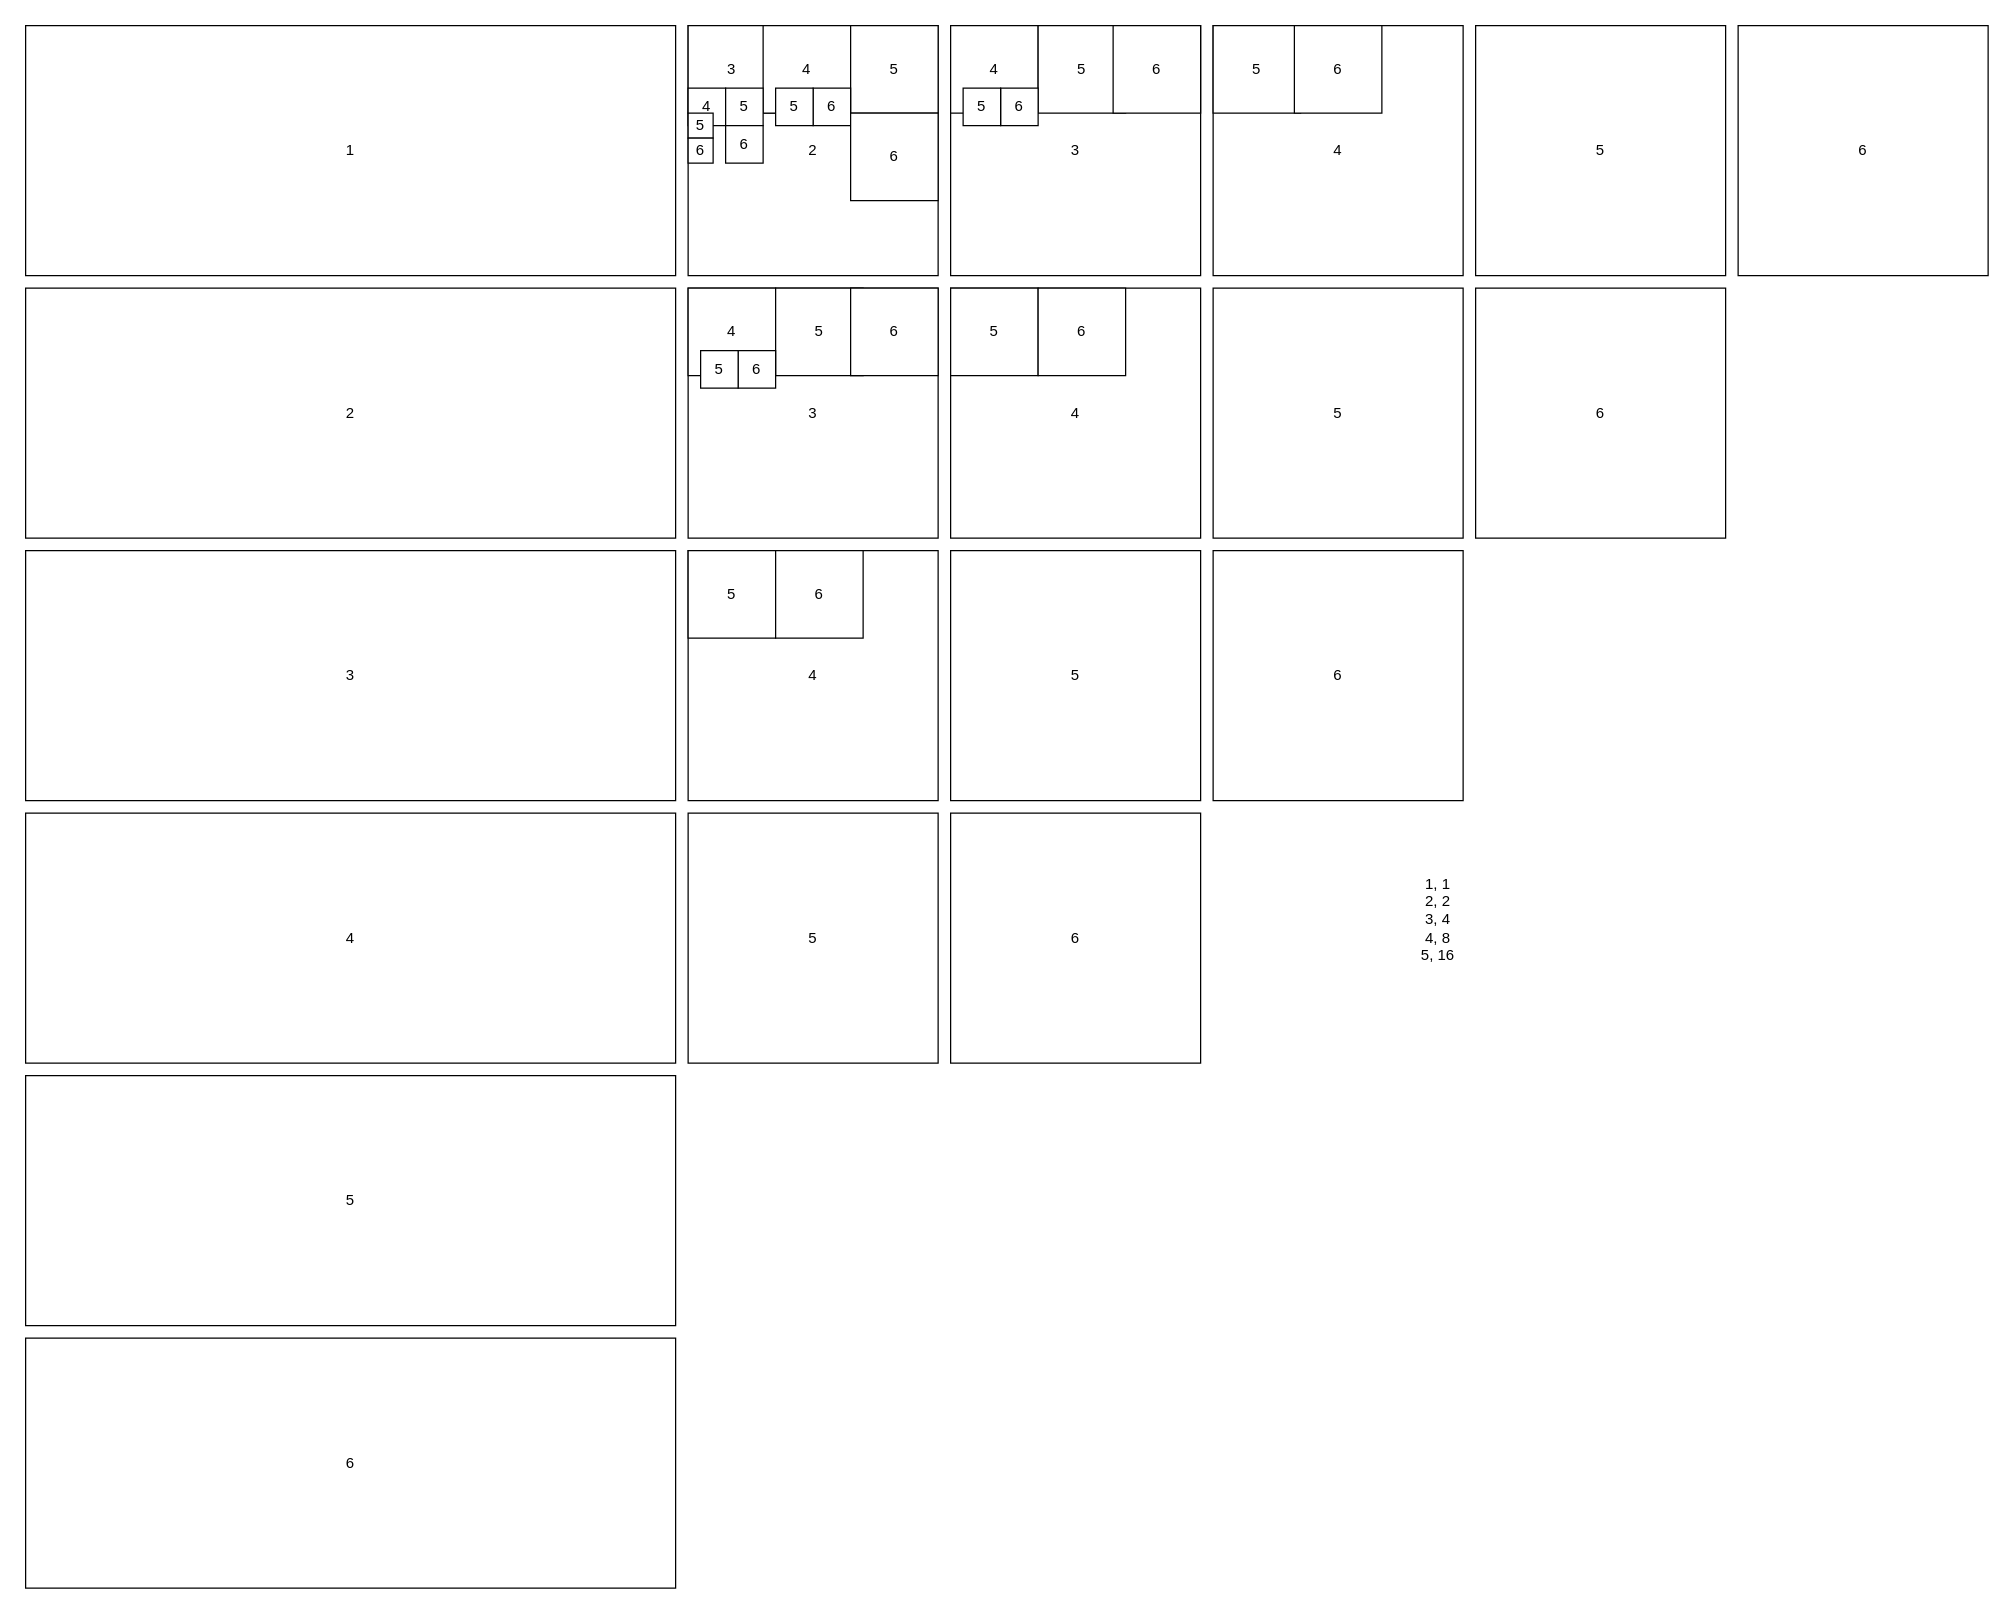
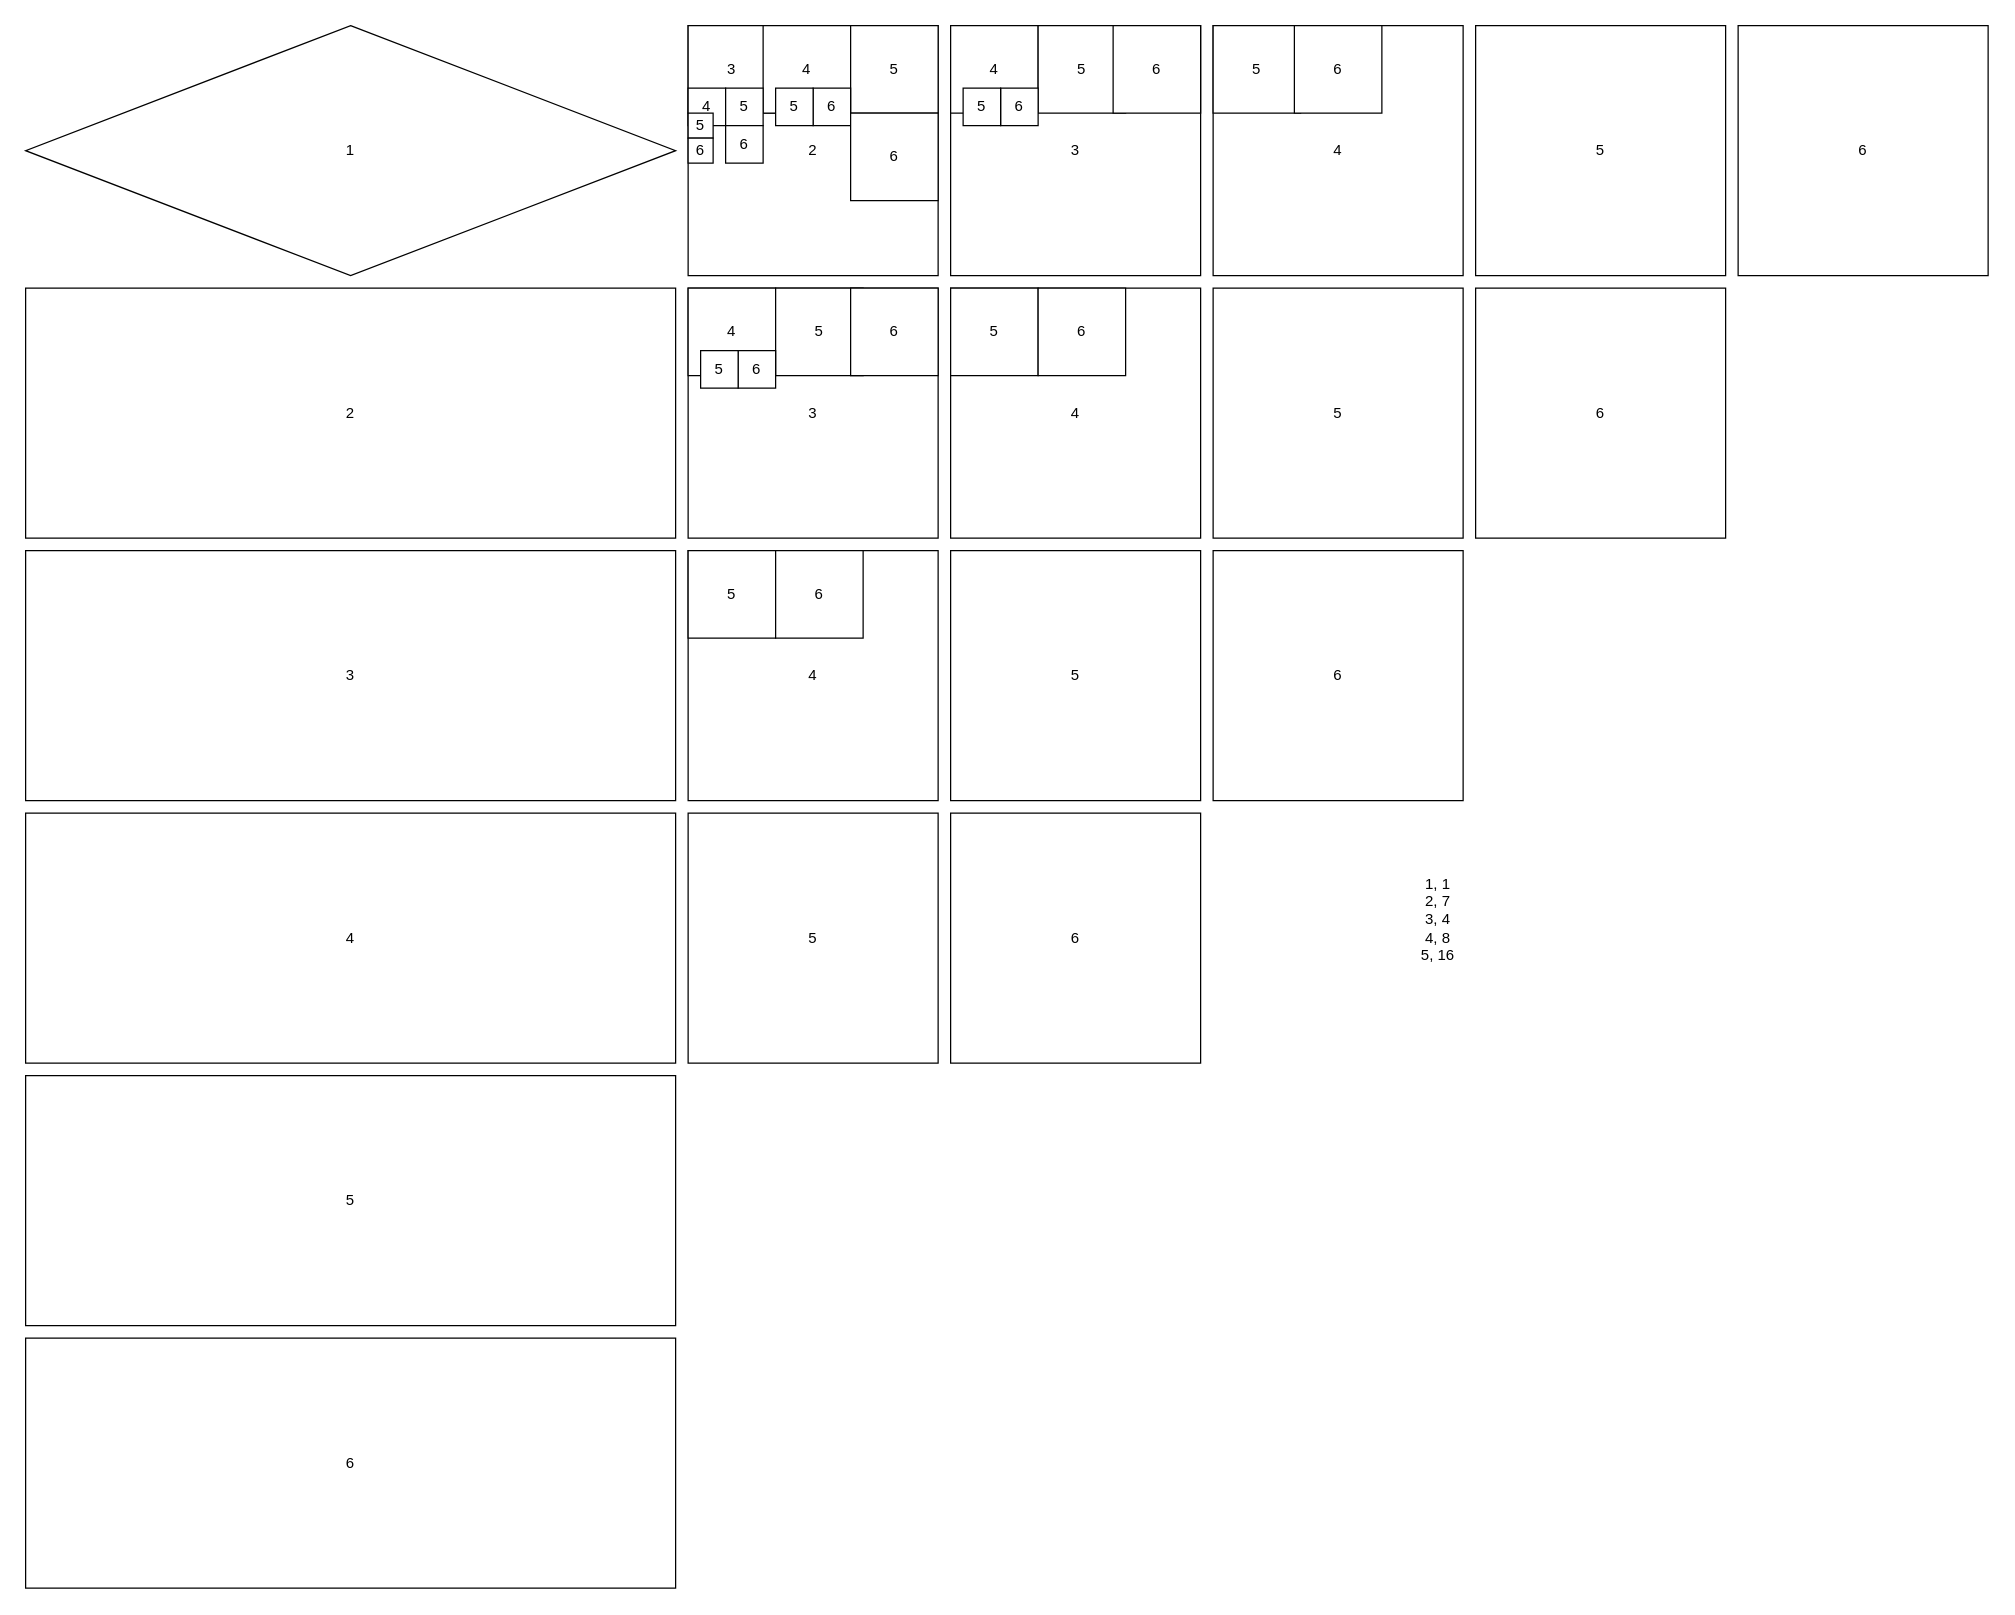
(351, 151) -> (351, 151)
(1438, 919) -> (1438, 919)
